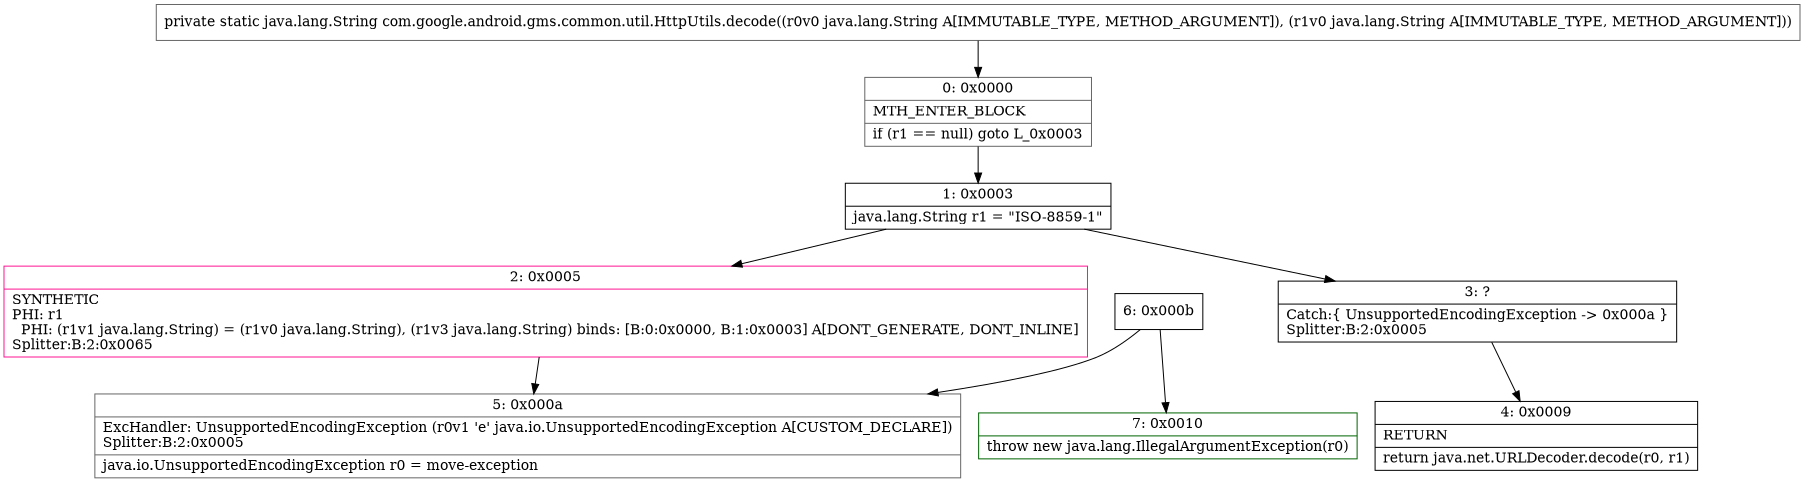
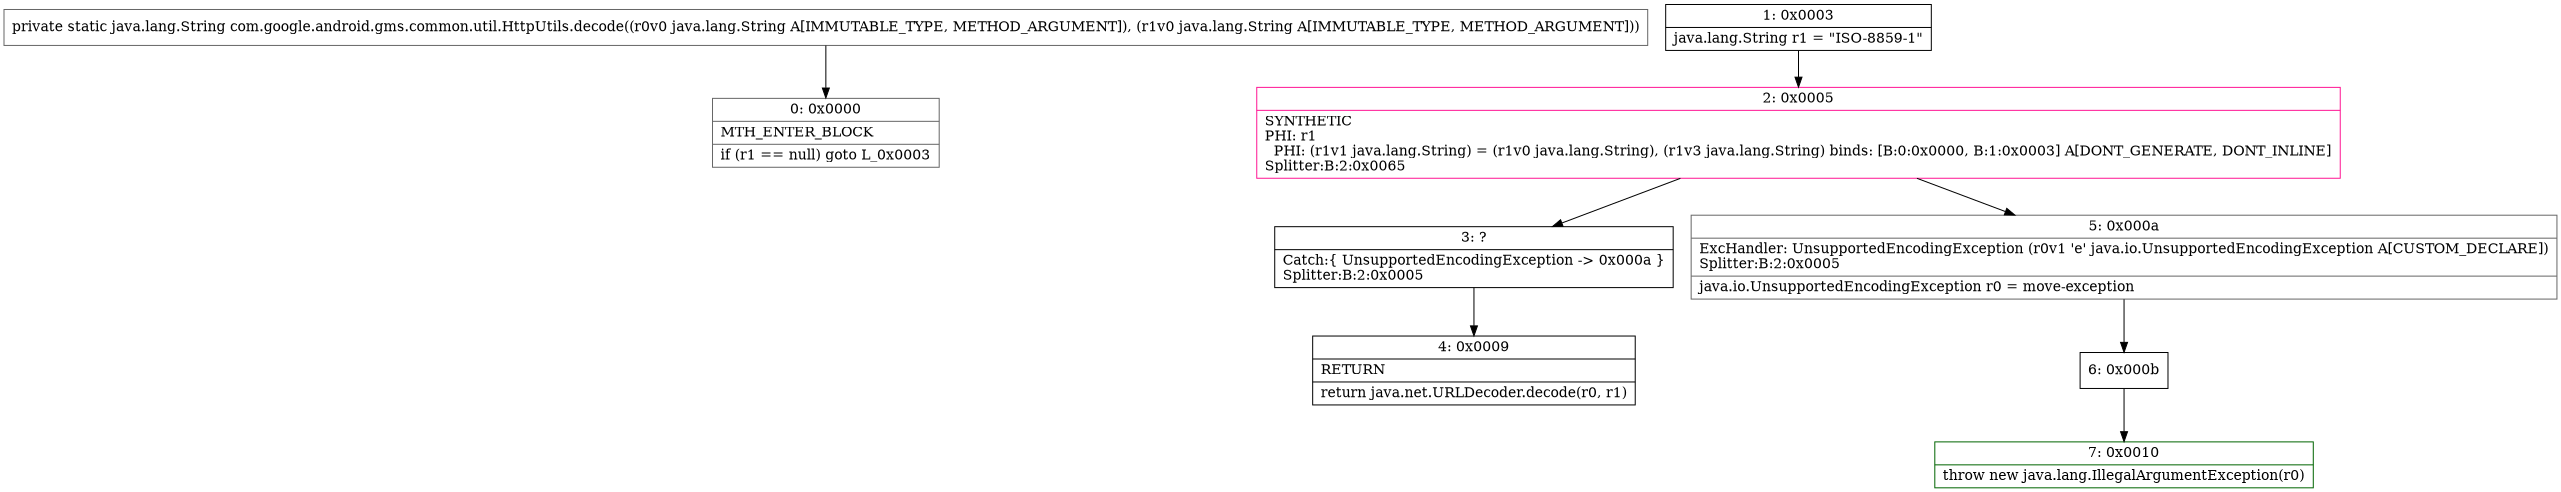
(978, 160) -> none
(1205, 254) -> (1621, 201)
(1043, 373) -> (2124, 321)
